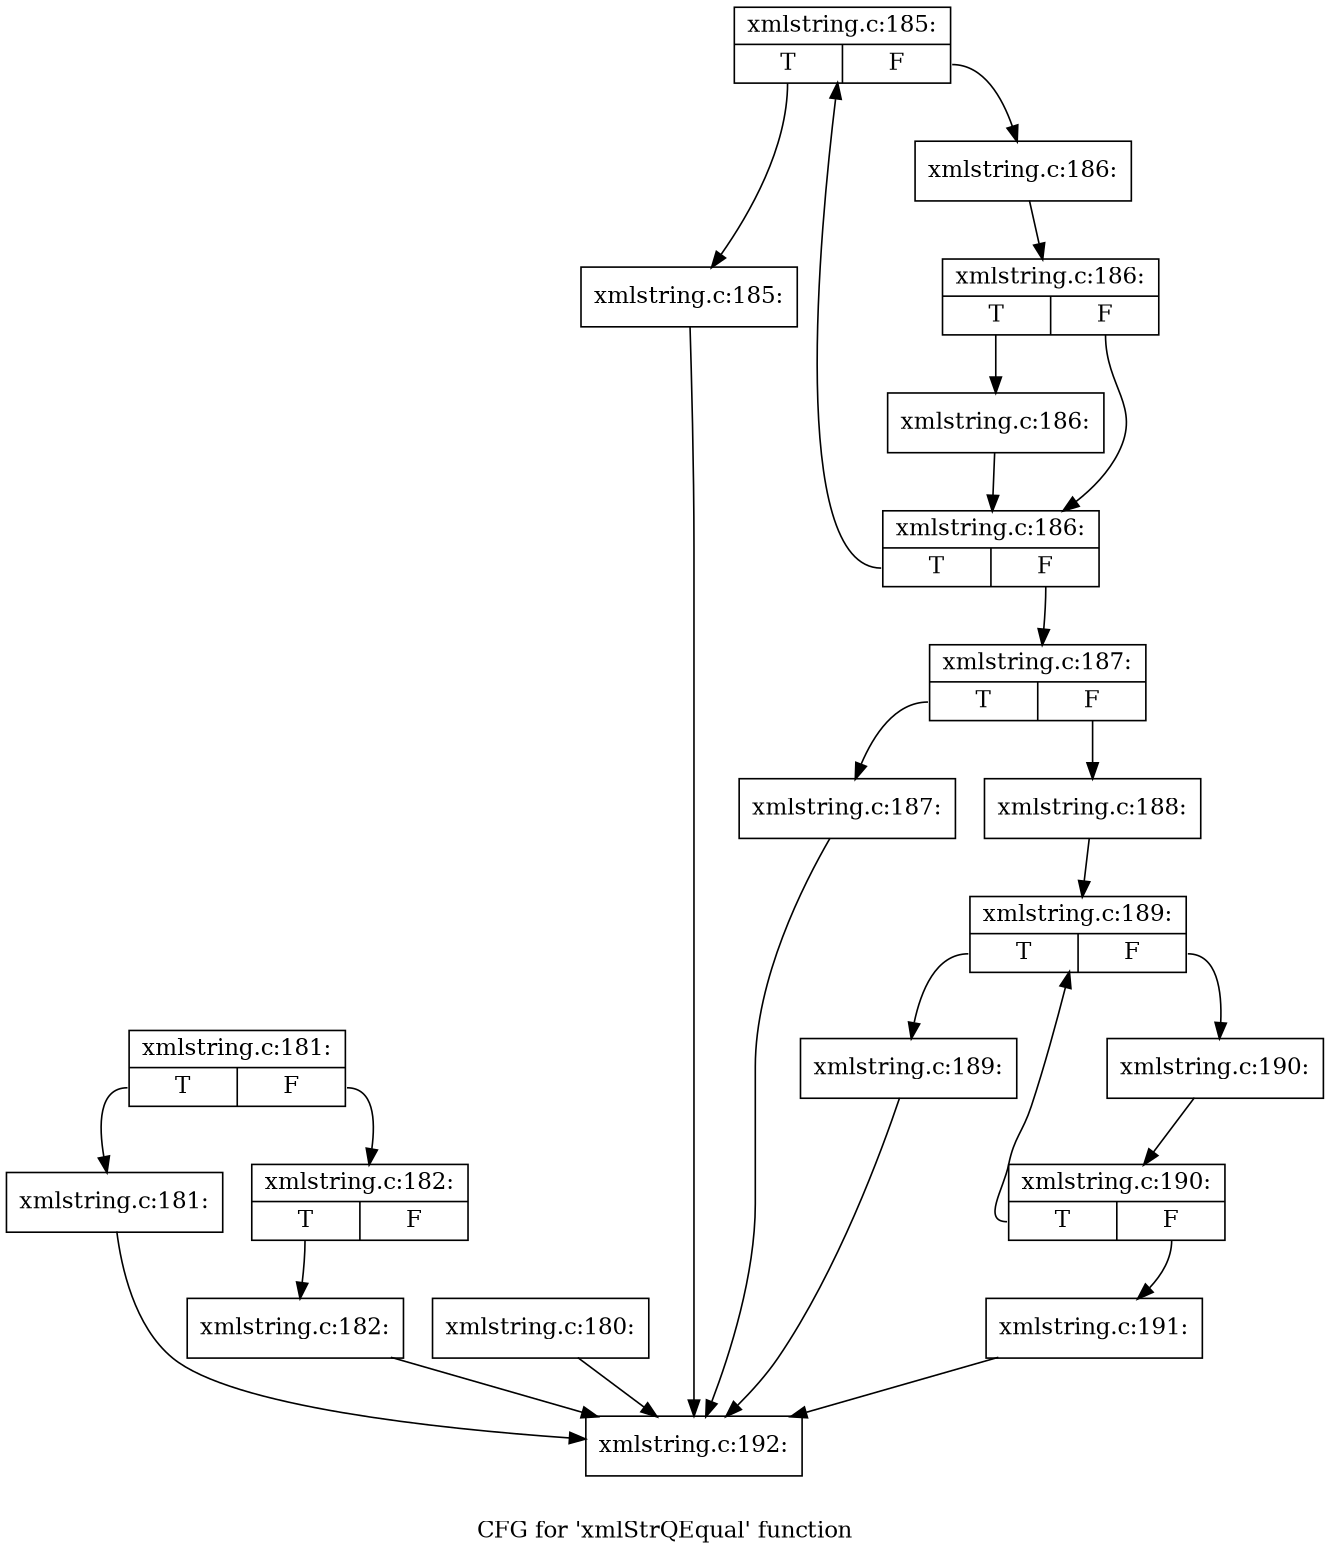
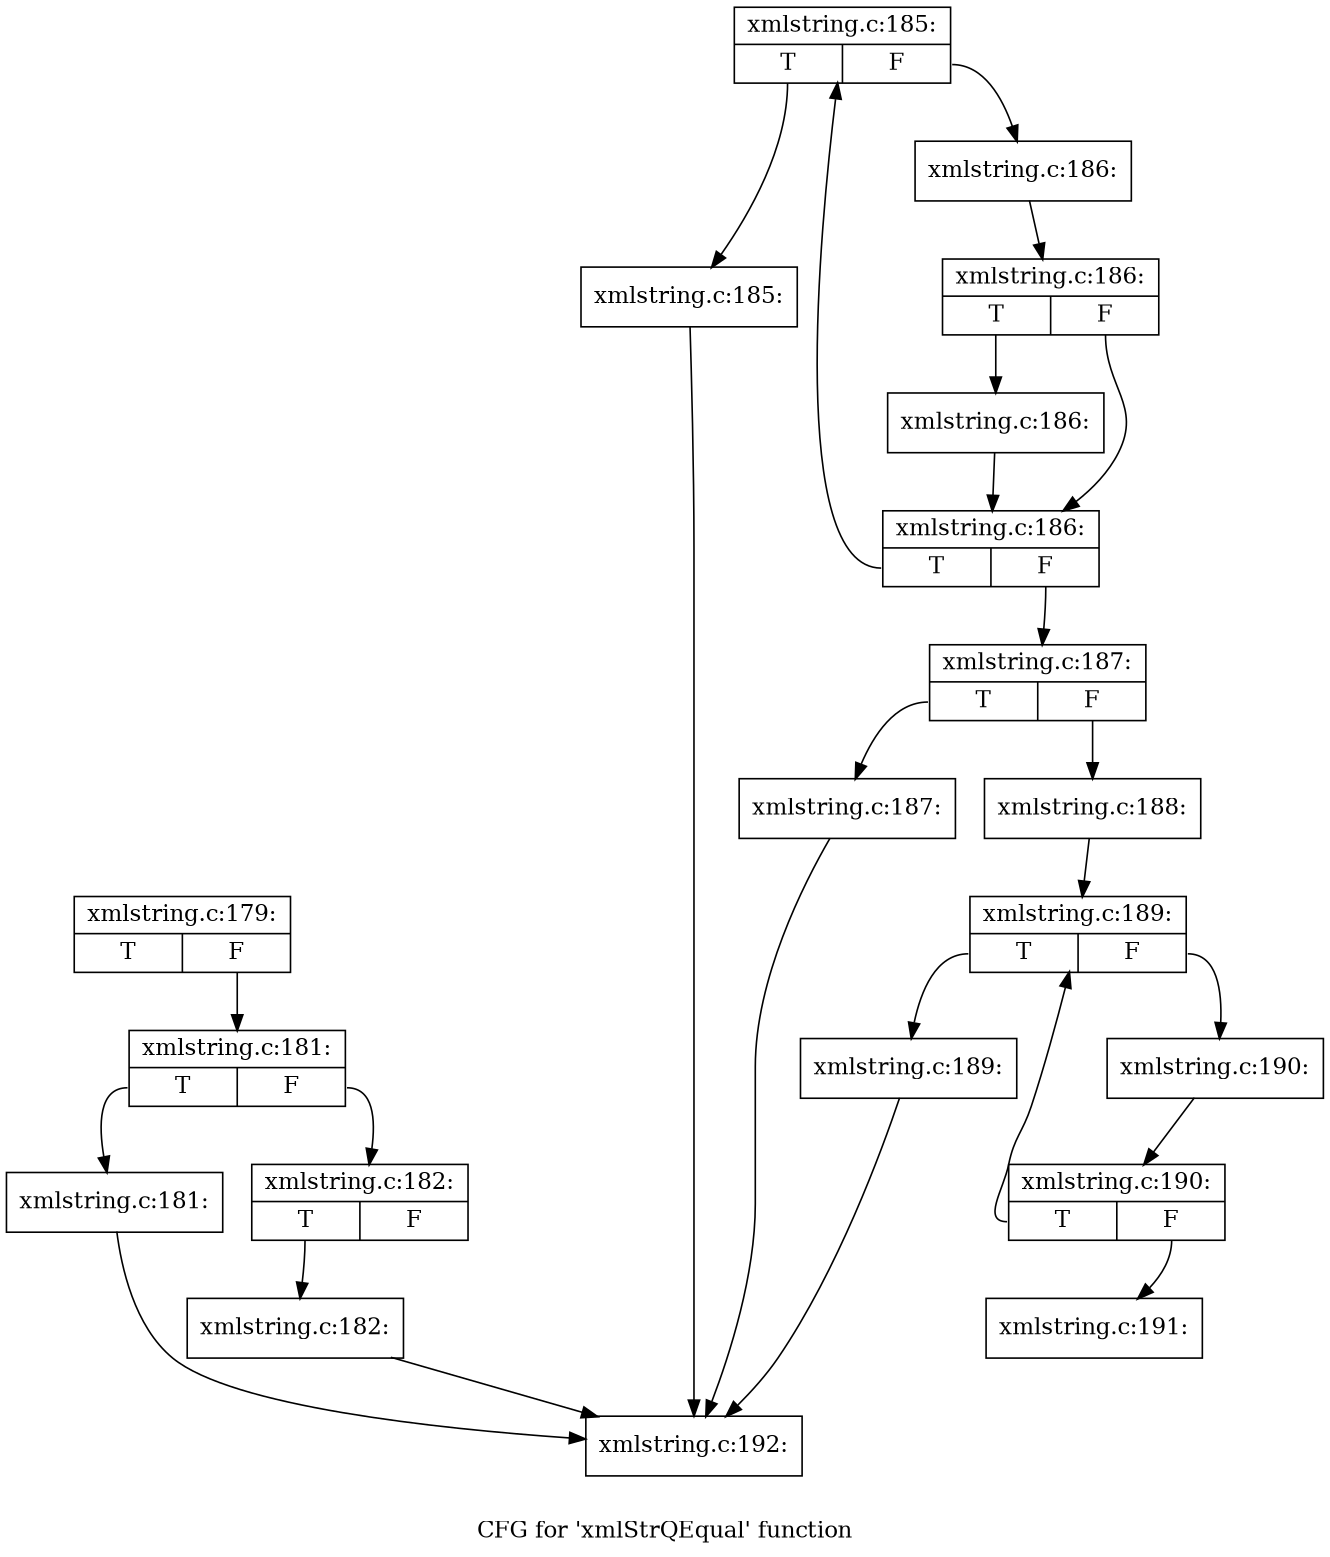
none -> (182, 934)
(541, 1328) -> none
(902, 1385) -> none
